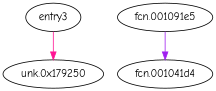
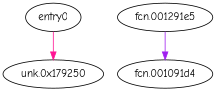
(53, 17) -> (53, 17)
(165, 17) -> (165, 17)
(165, 74) -> (165, 74)
